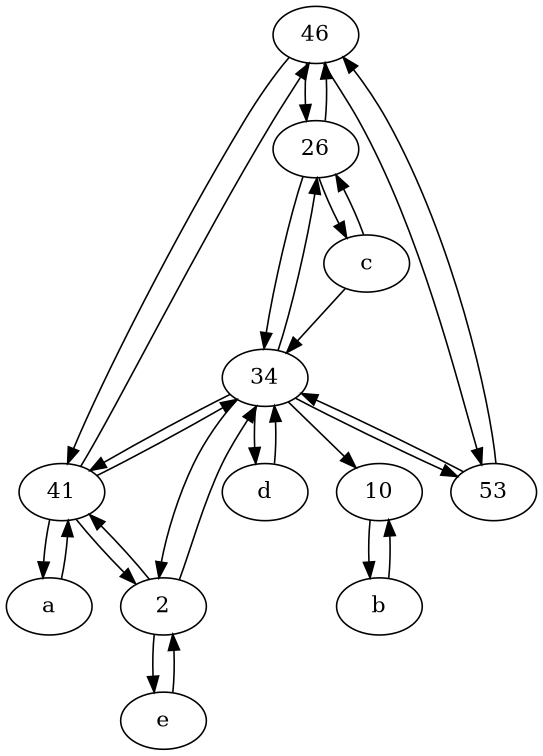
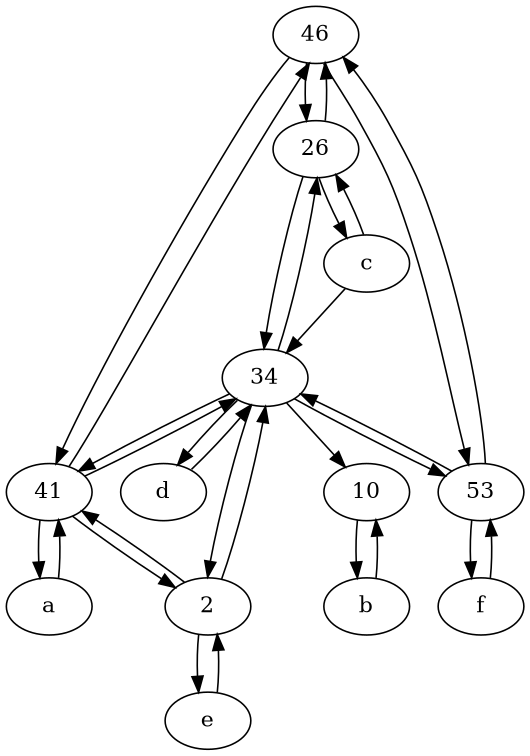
none -> (481, 606)
